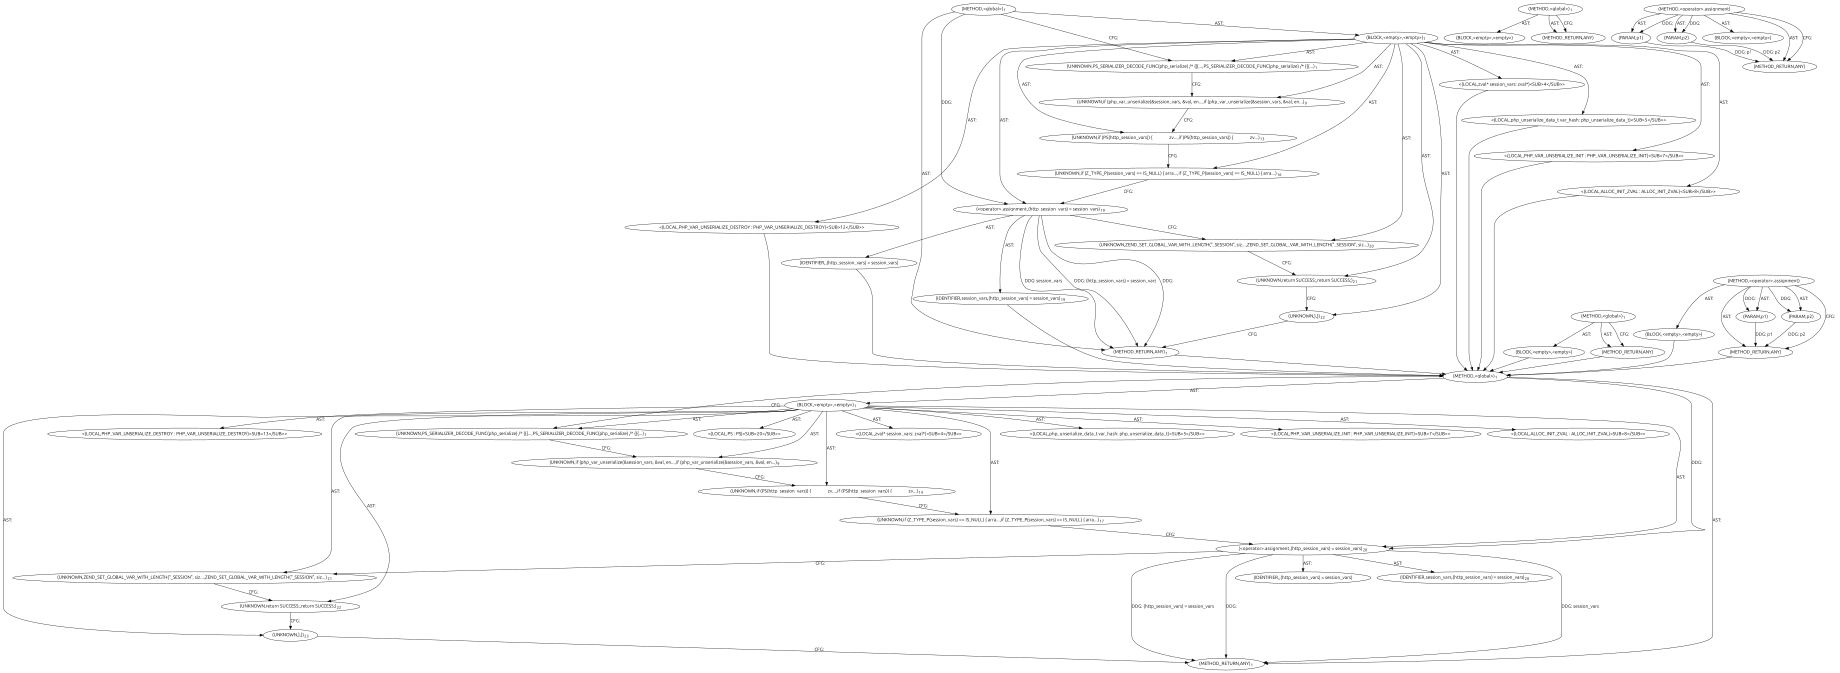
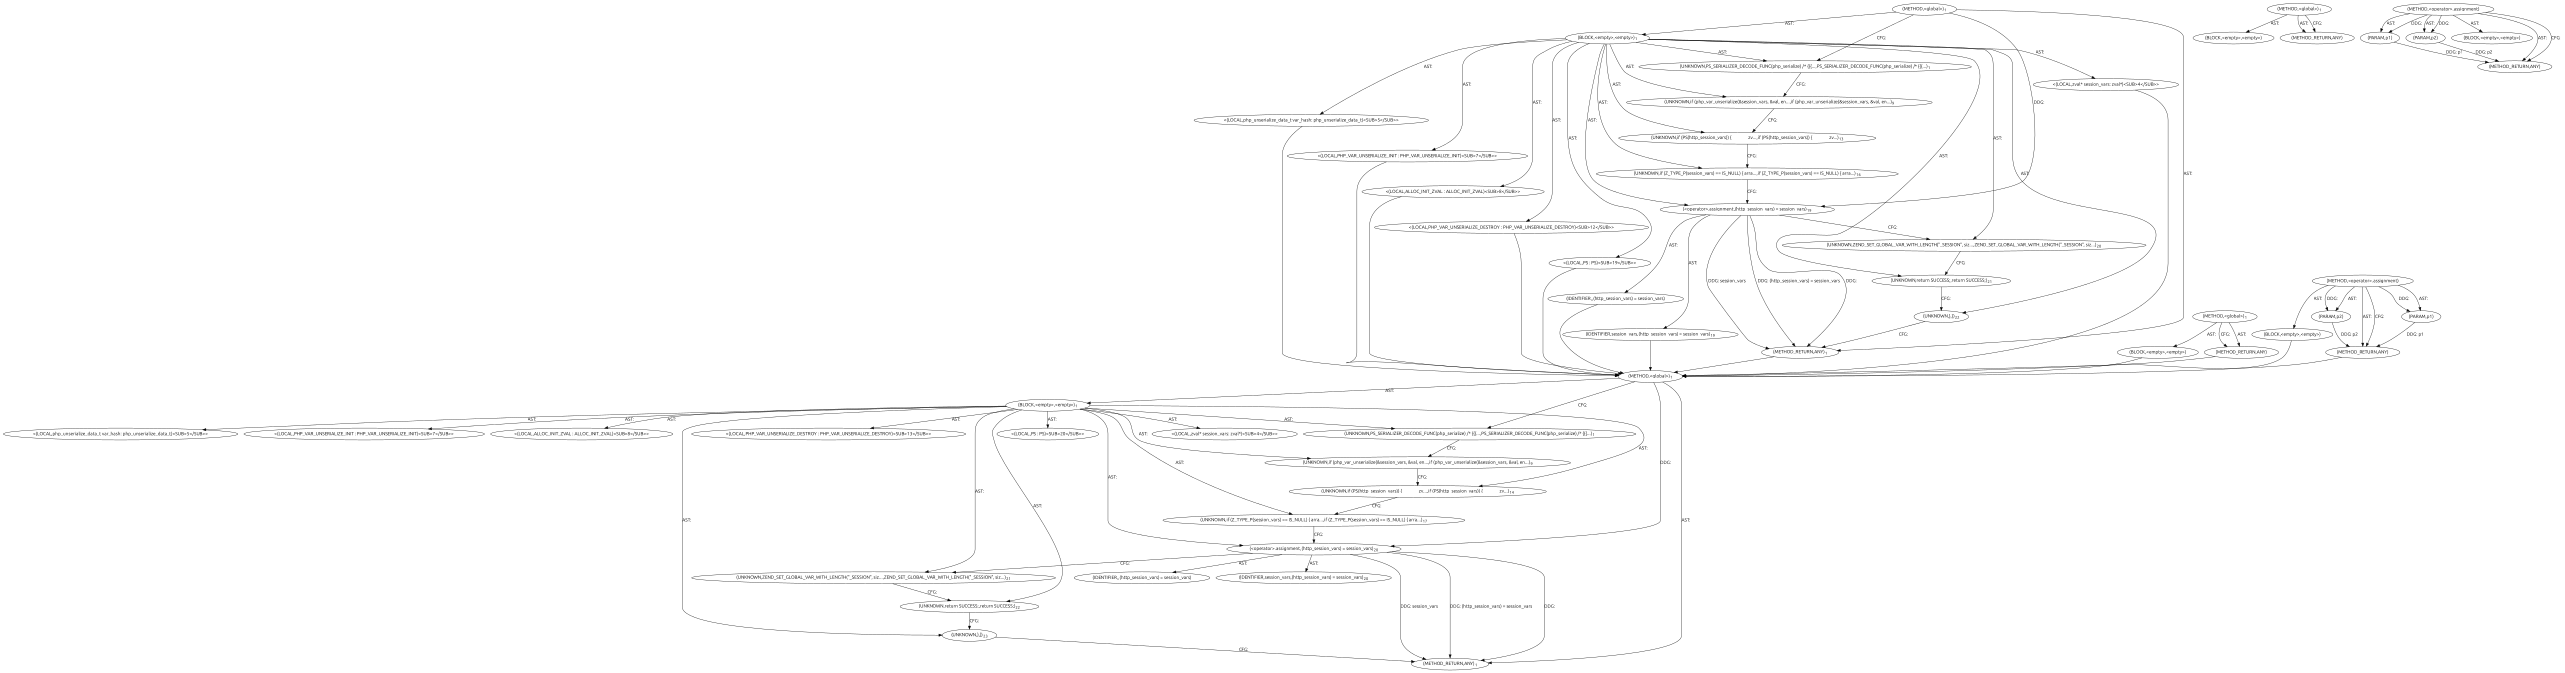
none -> (1600, 263)
